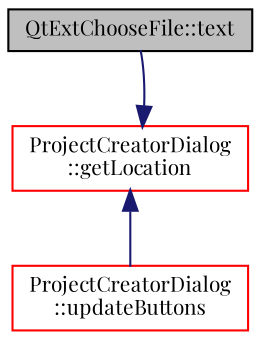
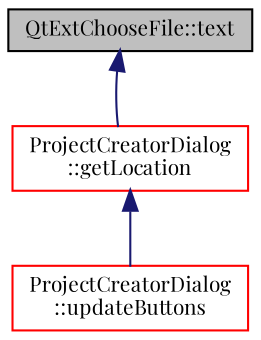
(144, 78) -> (116, 99)
